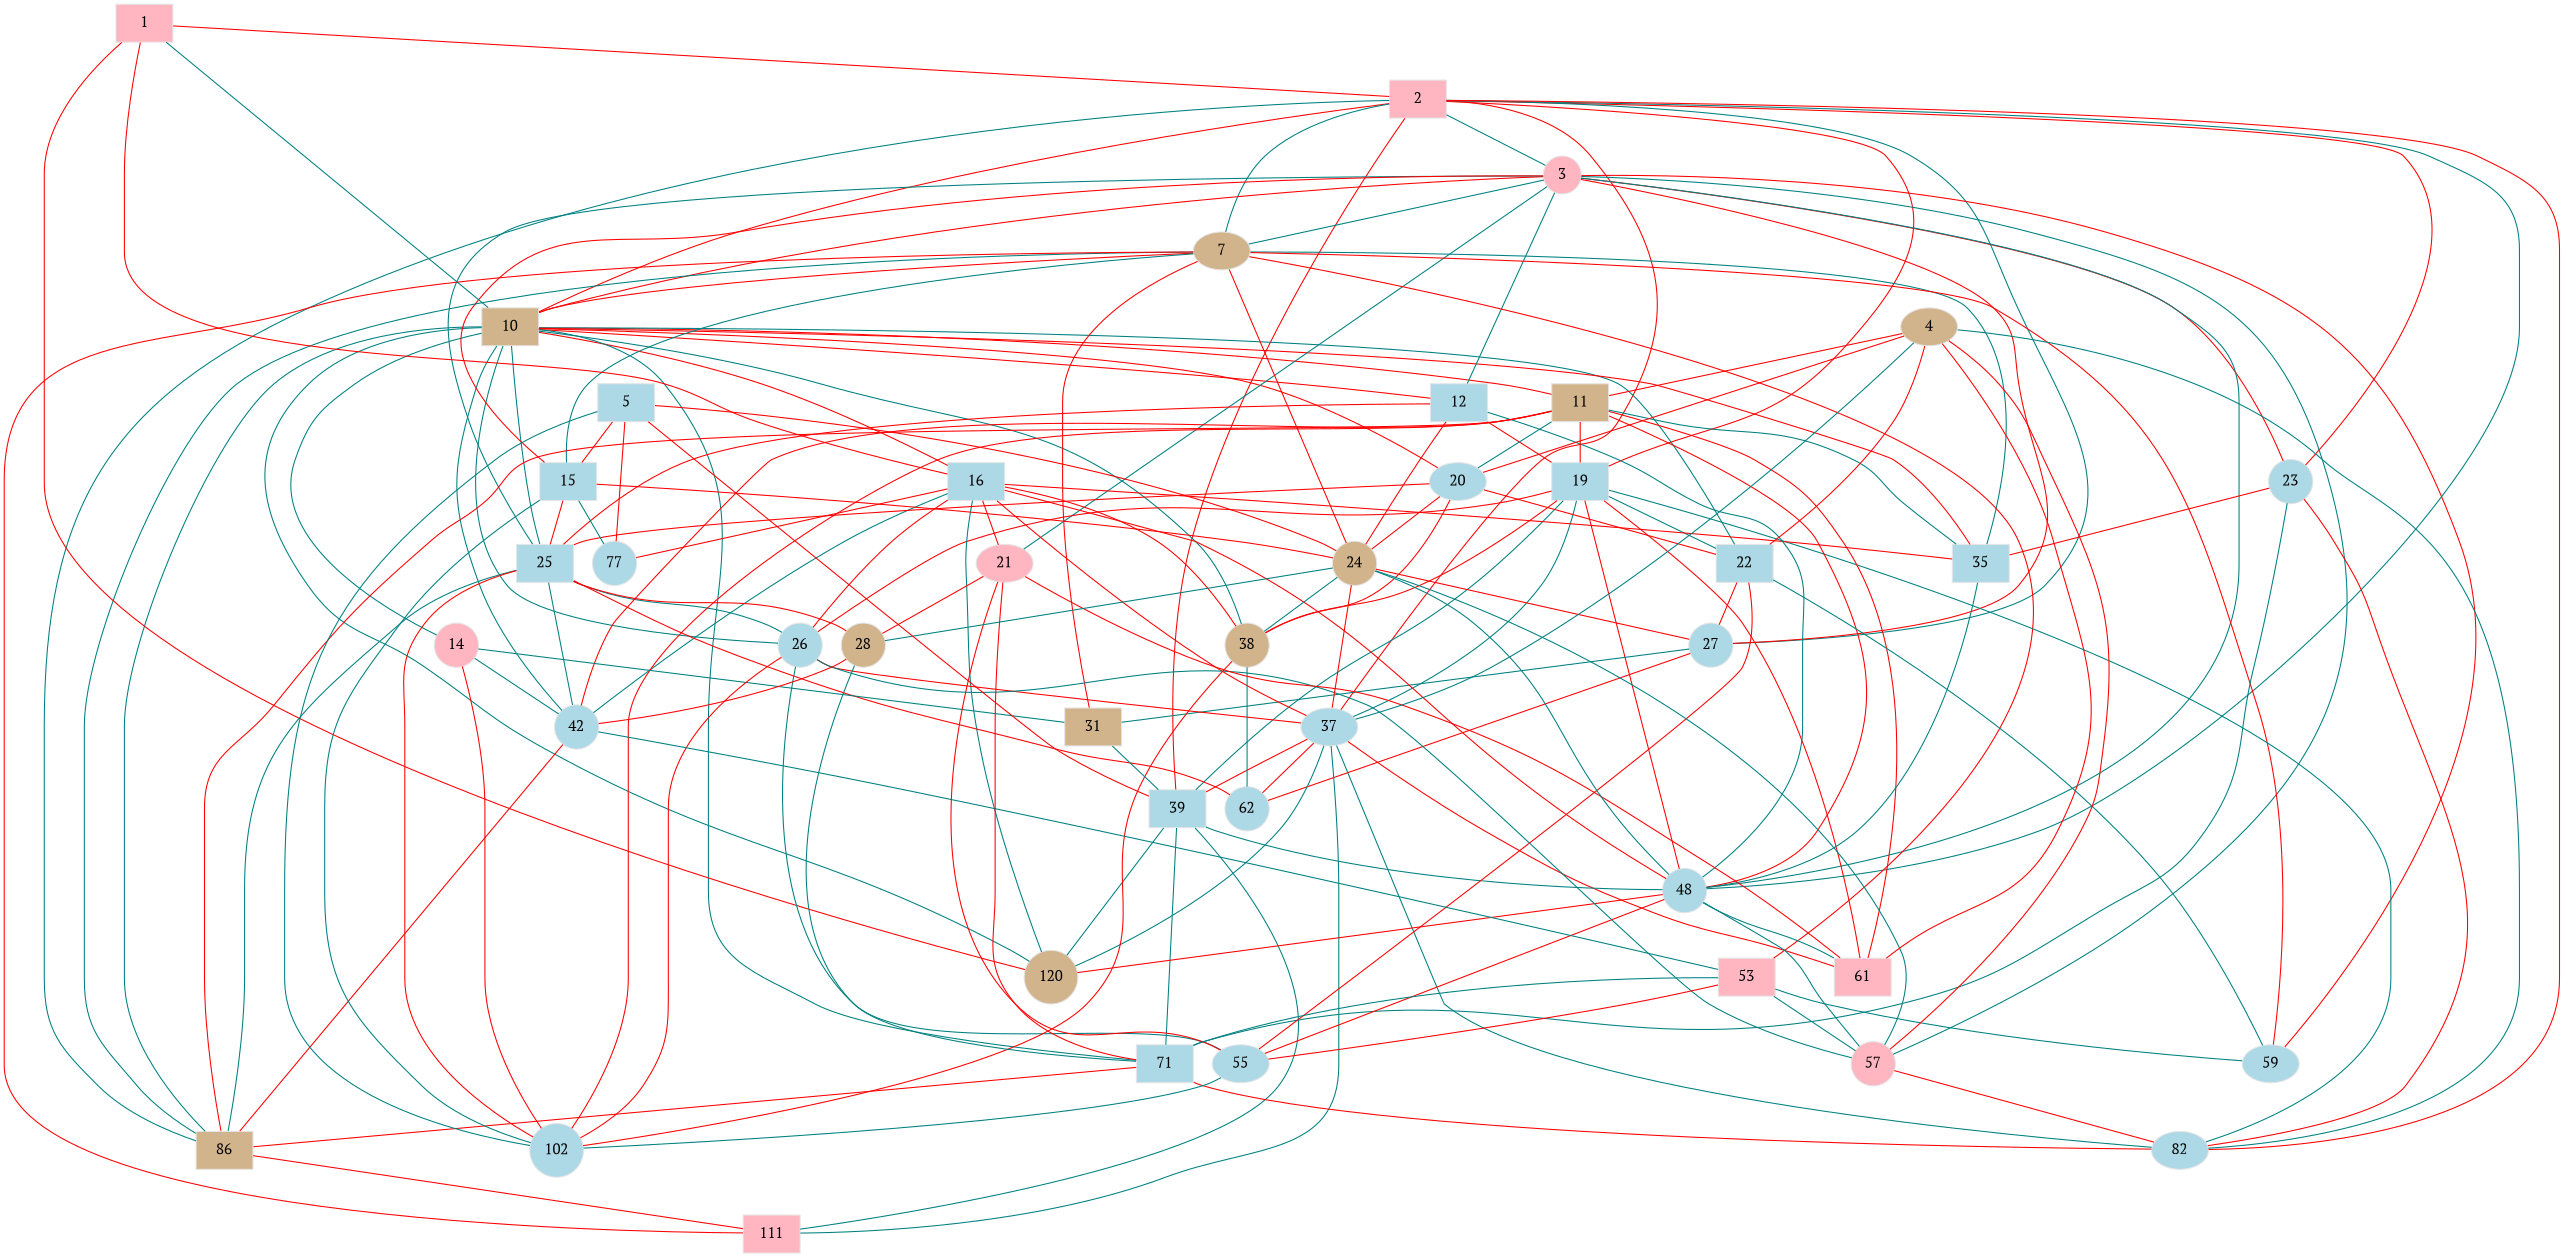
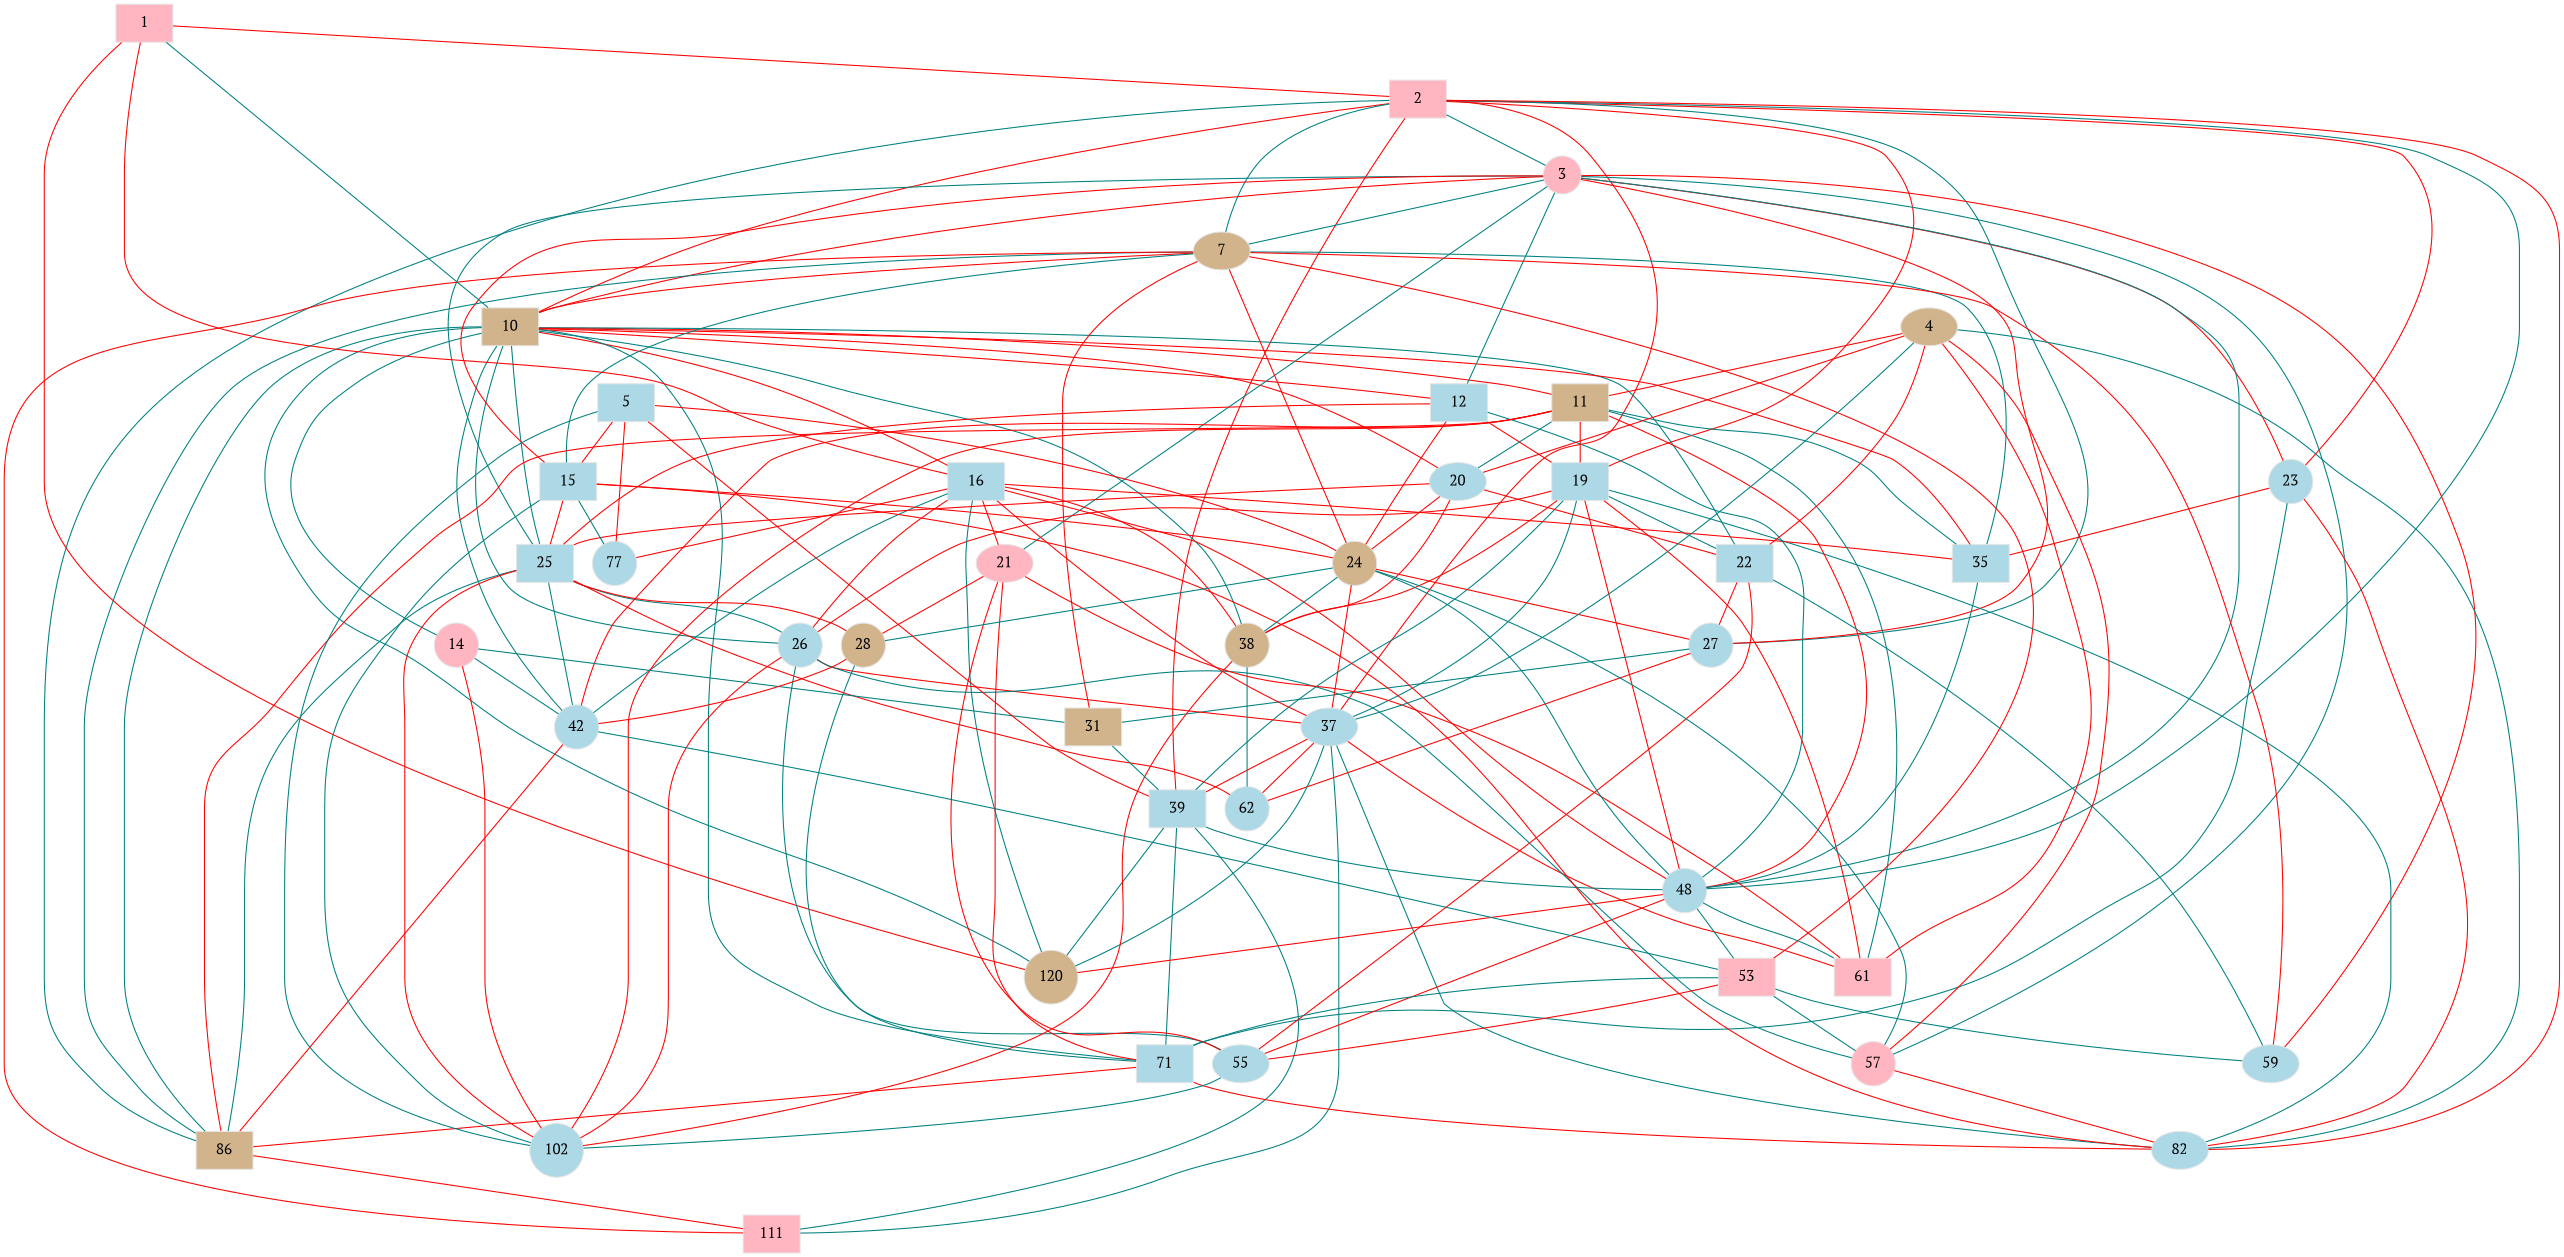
(1875, 611) -> (1875, 611)
none -> (1458, 750)
(1794, 960) -> (1721, 941)
